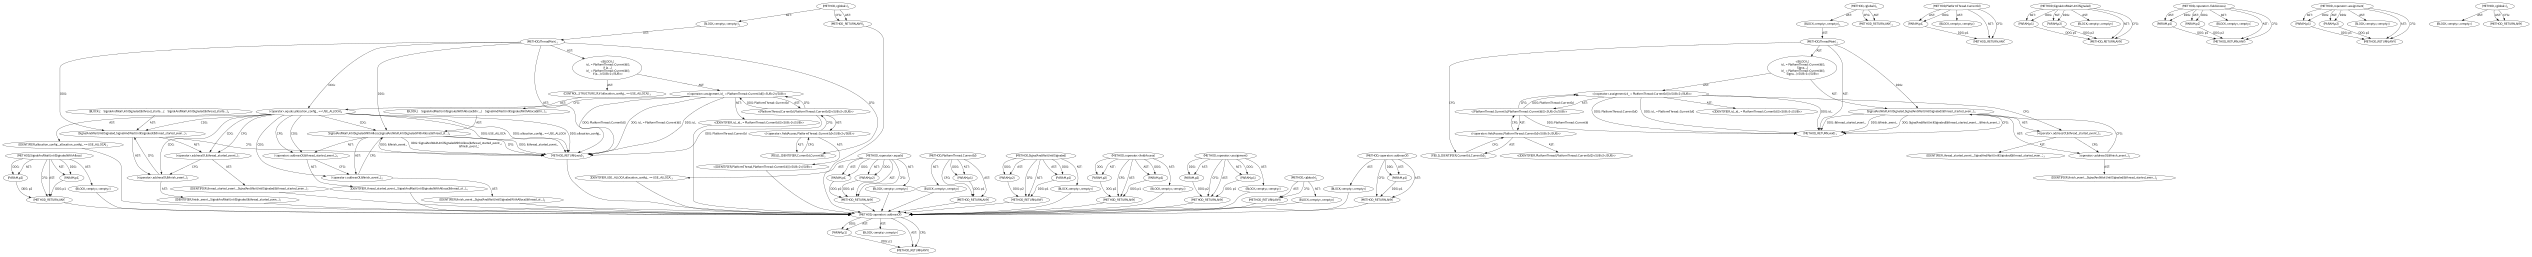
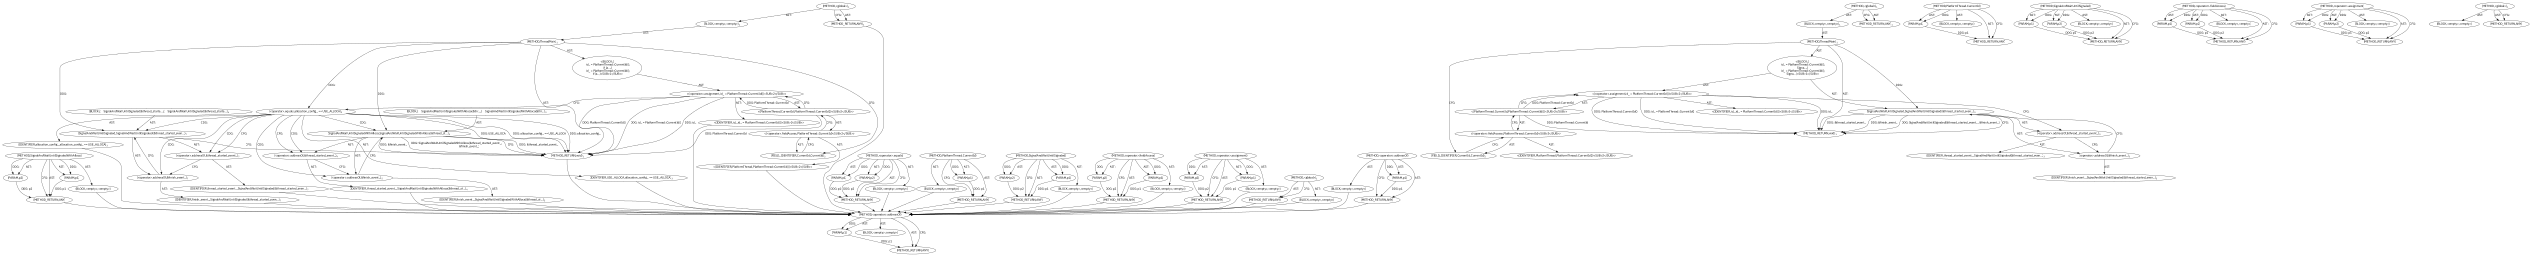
(607, 94) -> none
(778, 176) -> (426, 168)
